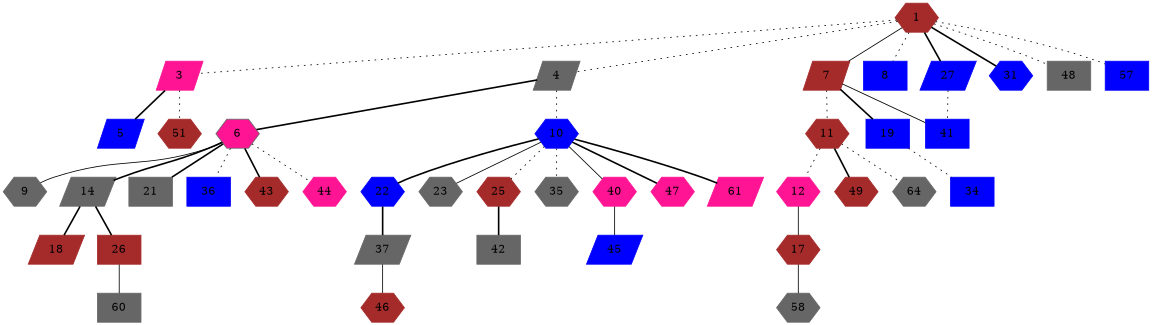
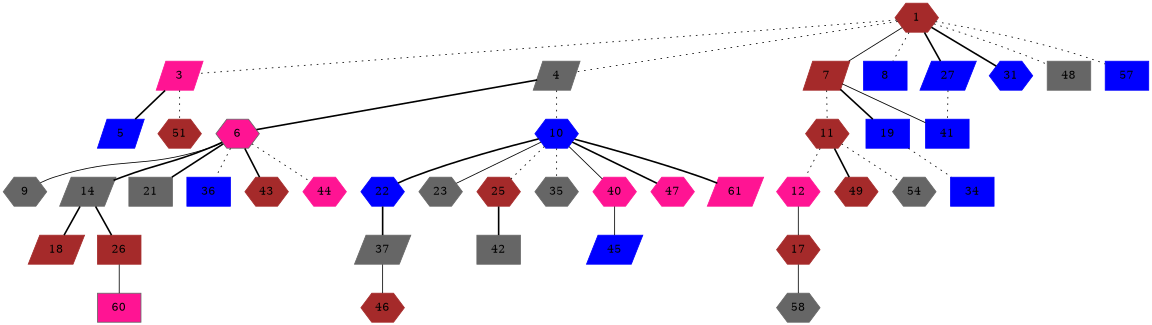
(914, 192) -> (914, 192)
(119, 308) -> (119, 308)
